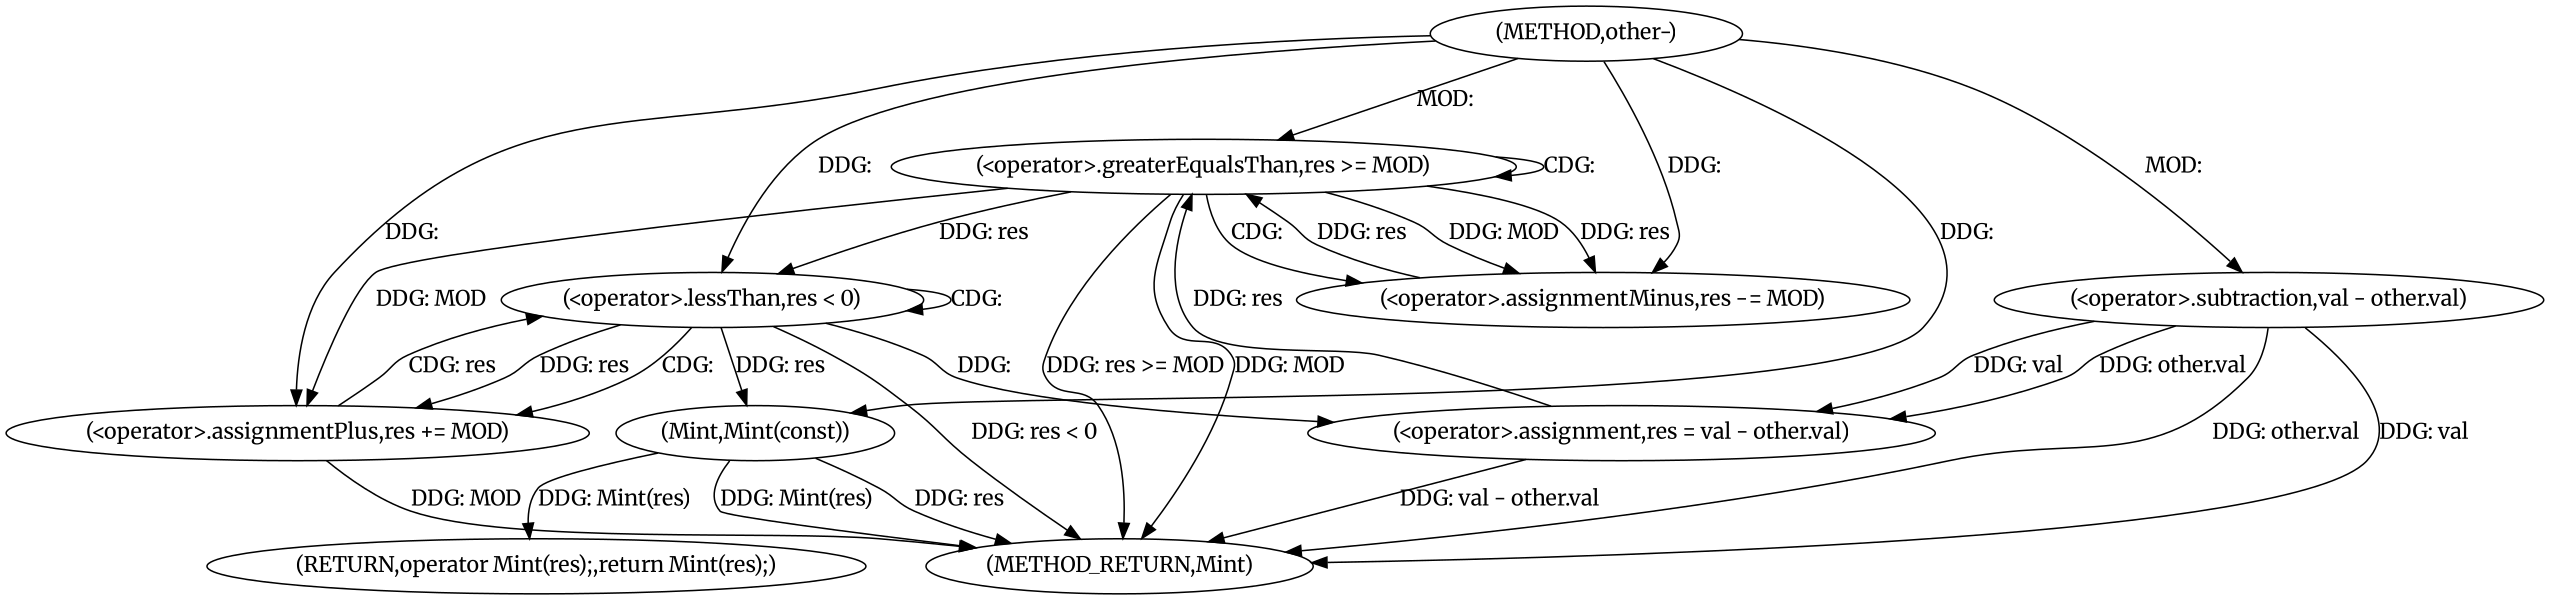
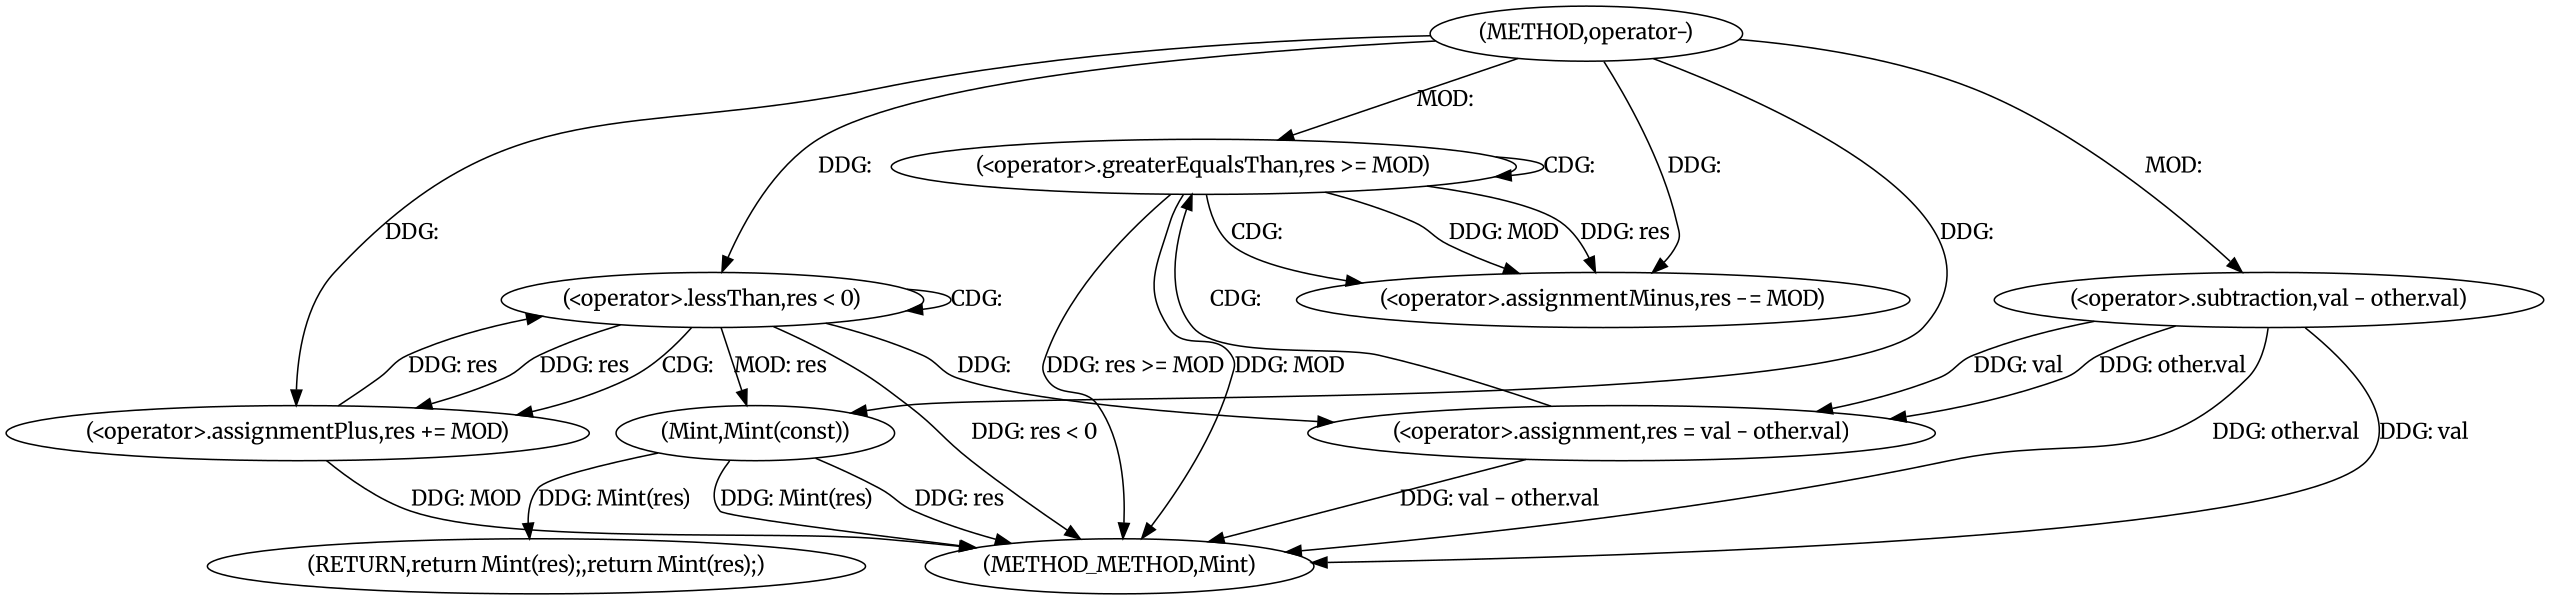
(1586, 34) -> (1586, 34)
(930, 224) -> none
(623, 232) -> none
(1334, 252) -> none
(1238, 300) -> (1238, 300)
(453, 367) -> (453, 367)
(781, 367) -> (781, 367)
(536, 566) -> (536, 566)
(1120, 566) -> (1120, 566)
